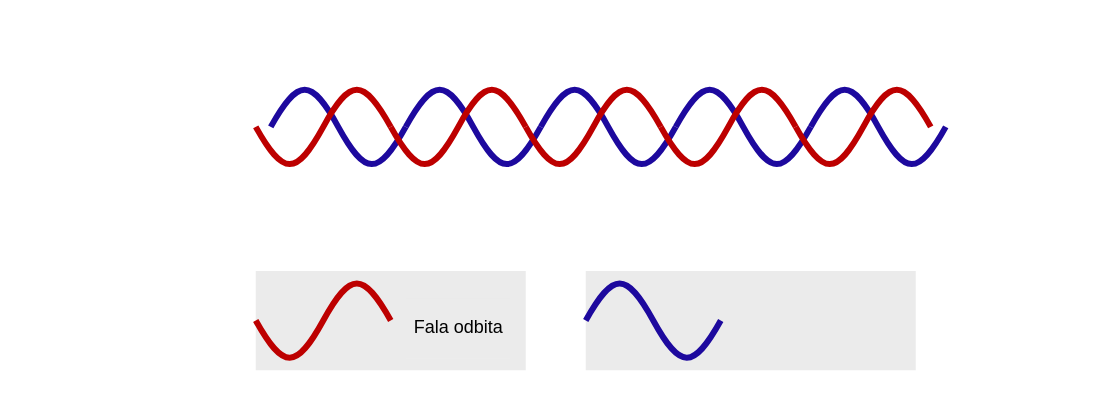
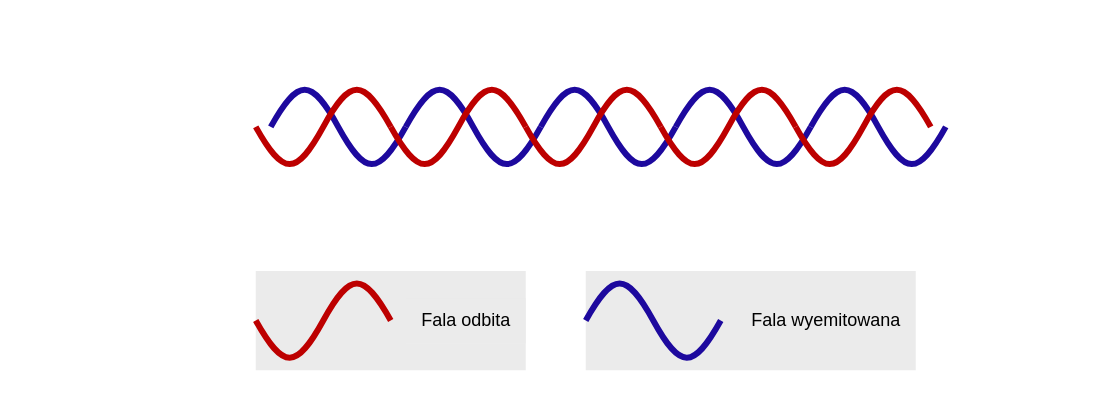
none -> (826, 320)
(458, 328) -> (466, 320)
